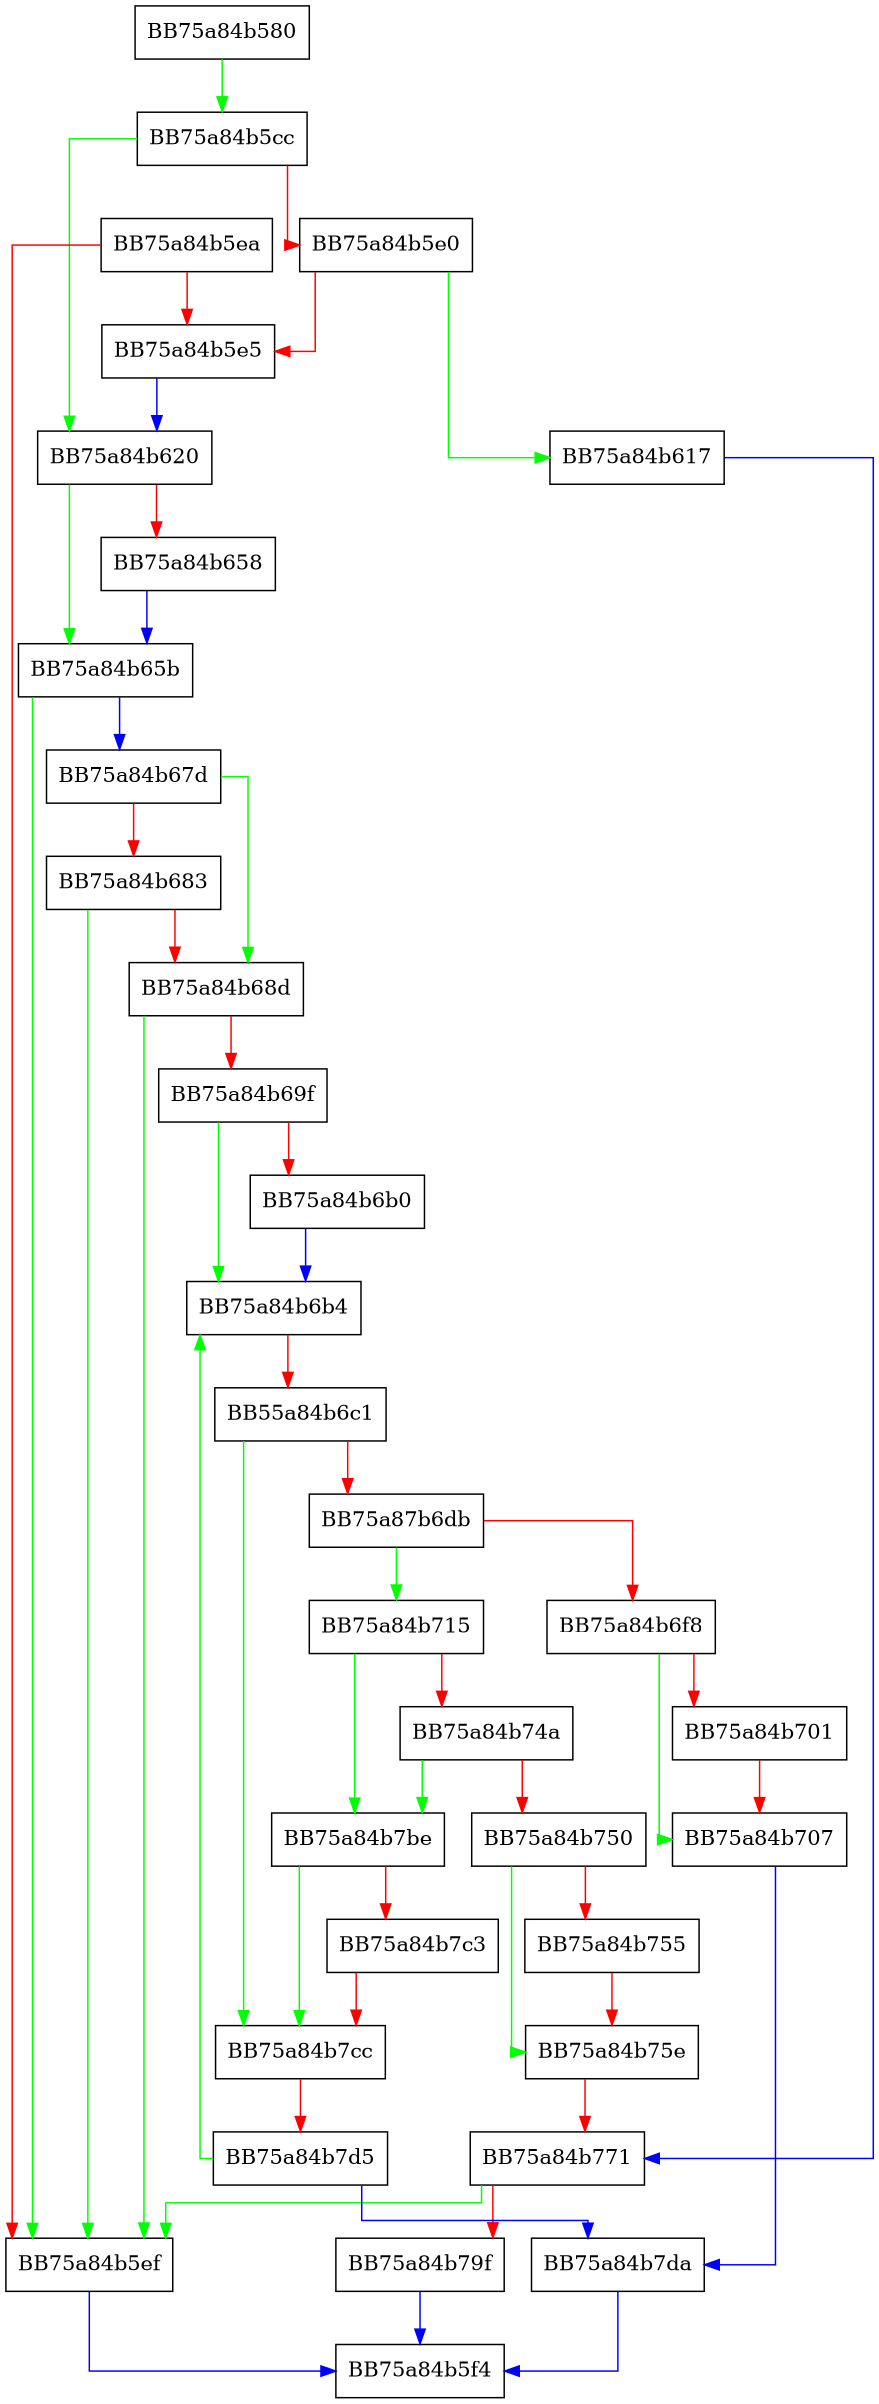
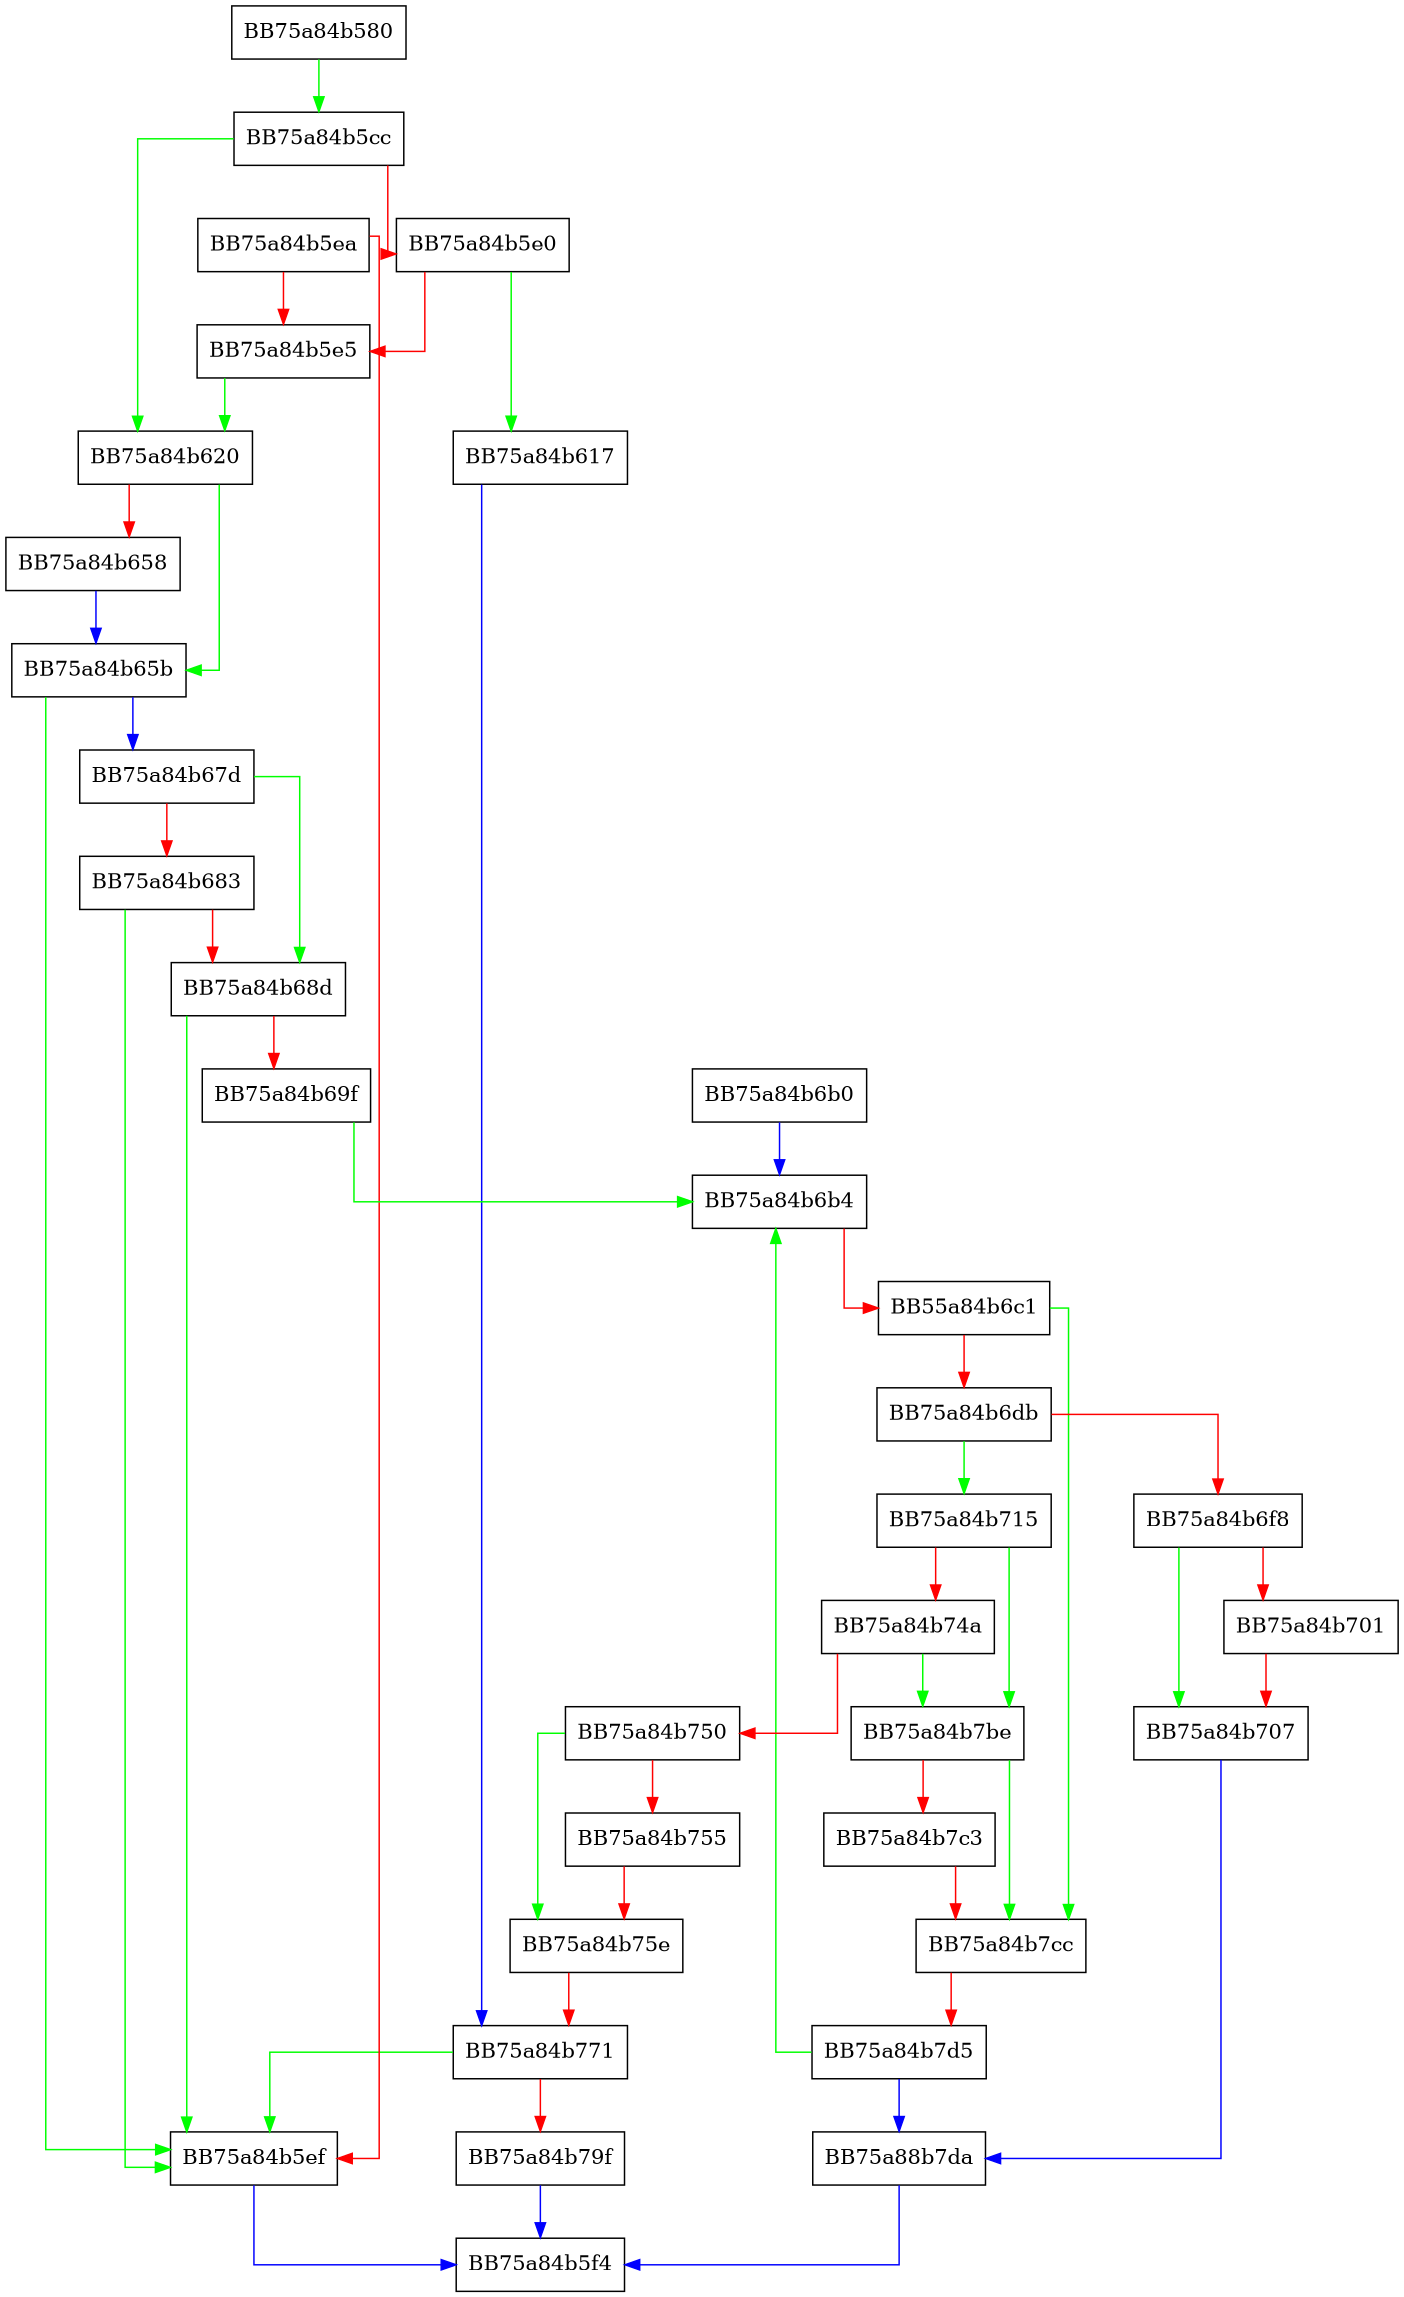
(157, 397) -> (225, 397)
(289, 1141) -> none
(396, 1521) -> (964, 1414)
(618, 2265) -> (899, 2158)
